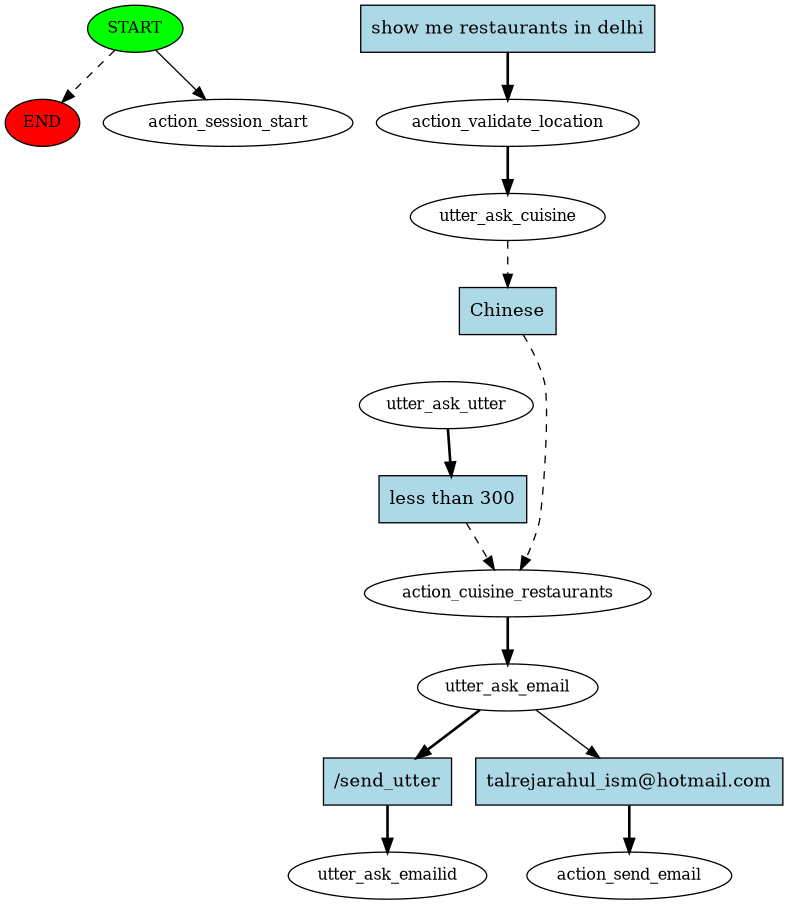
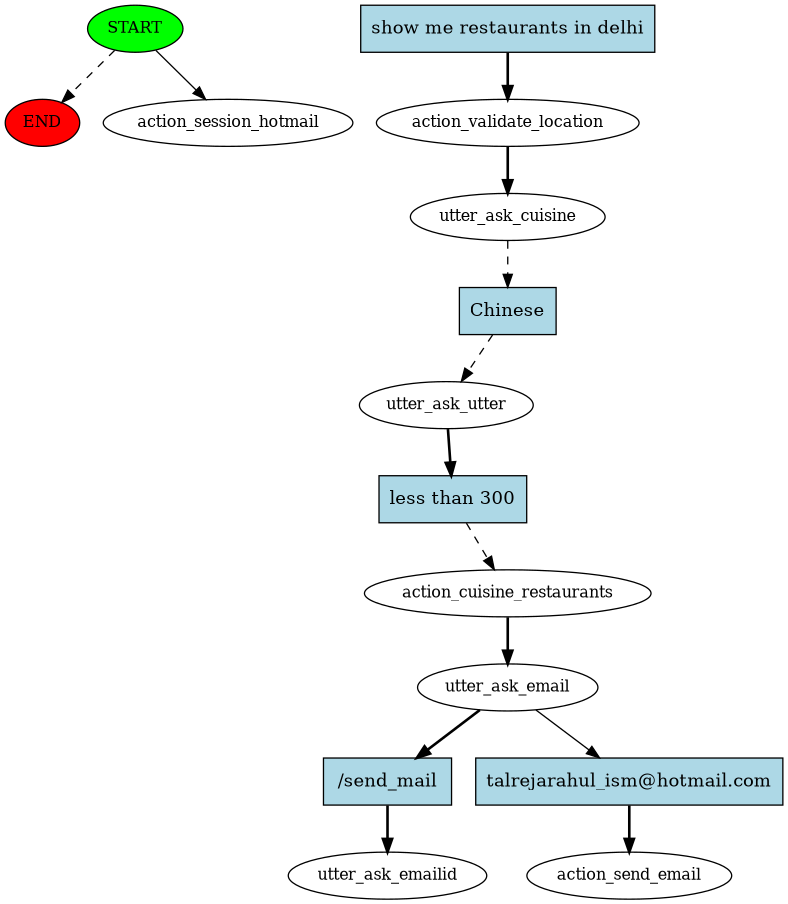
(228, 123) -> (228, 123)
(546, 445) -> (481, 353)
(388, 782) -> (388, 782)
